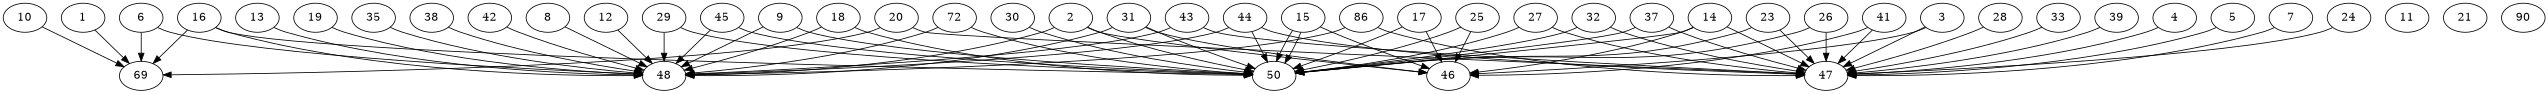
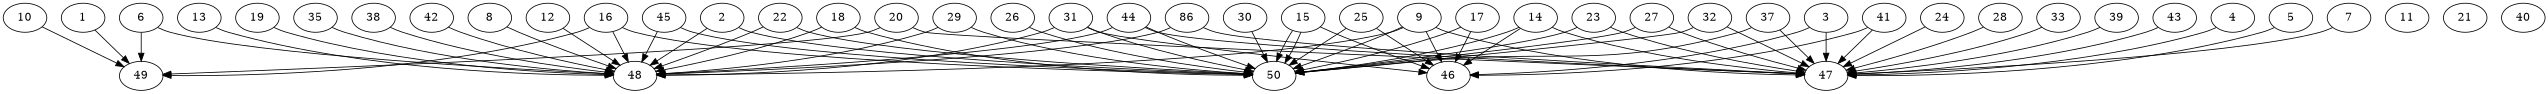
(955, 18) -> (780, 18)
(2523, 18) -> (2523, 18)
(1826, 43) -> (1614, 63)
(1252, 54) -> (1432, 43)
(933, 60) -> none
(141, 76) -> (141, 76)
